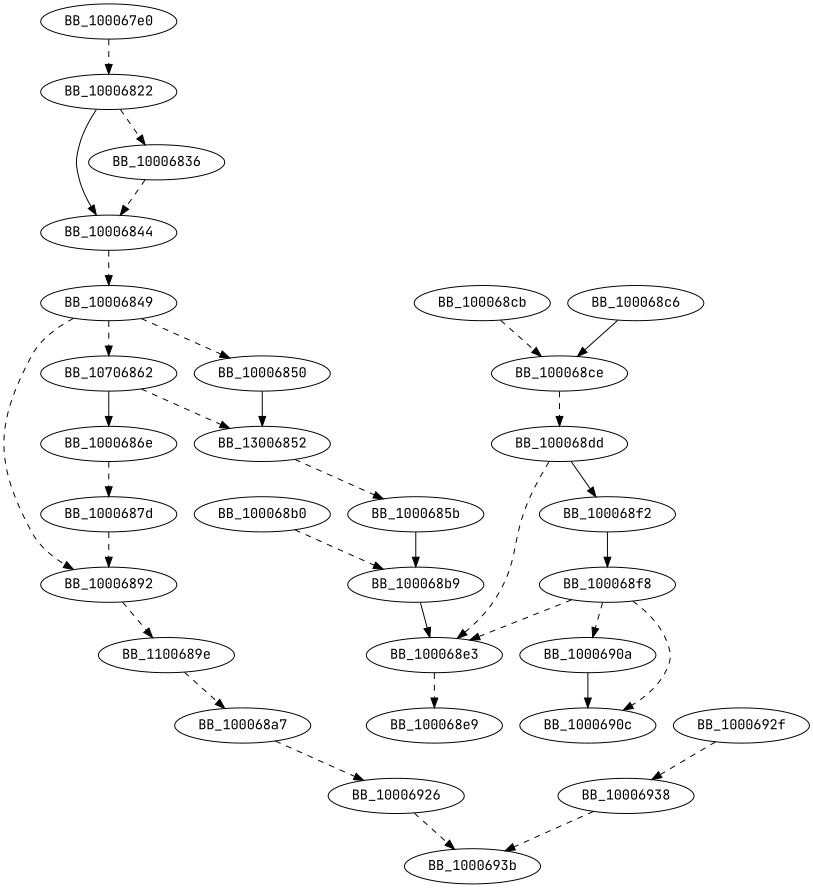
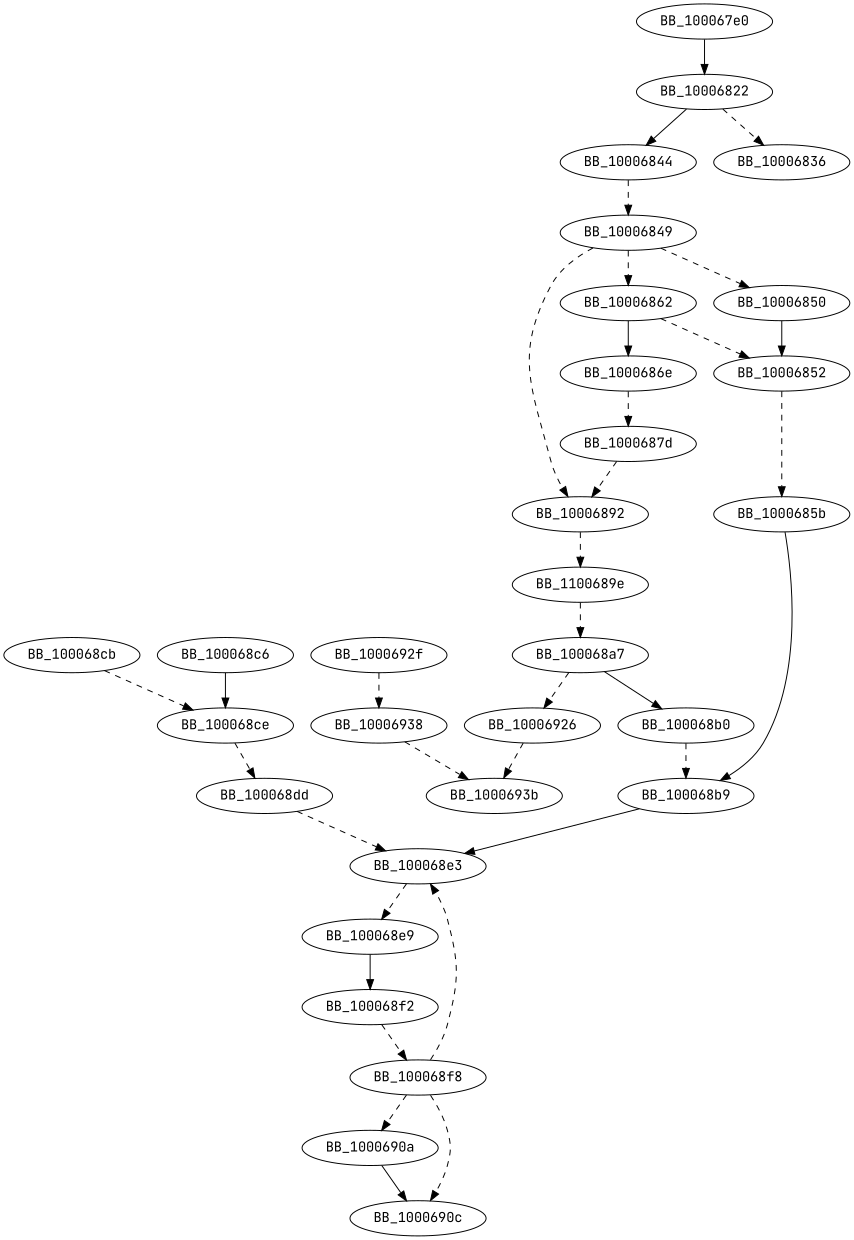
(109, 52) -> (705, 52)
(136, 193) -> none
(109, 374) -> (628, 303)
(262, 444) -> (782, 374)
(581, 475) -> (370, 967)
(607, 545) -> (391, 1038)
none -> (629, 687)
